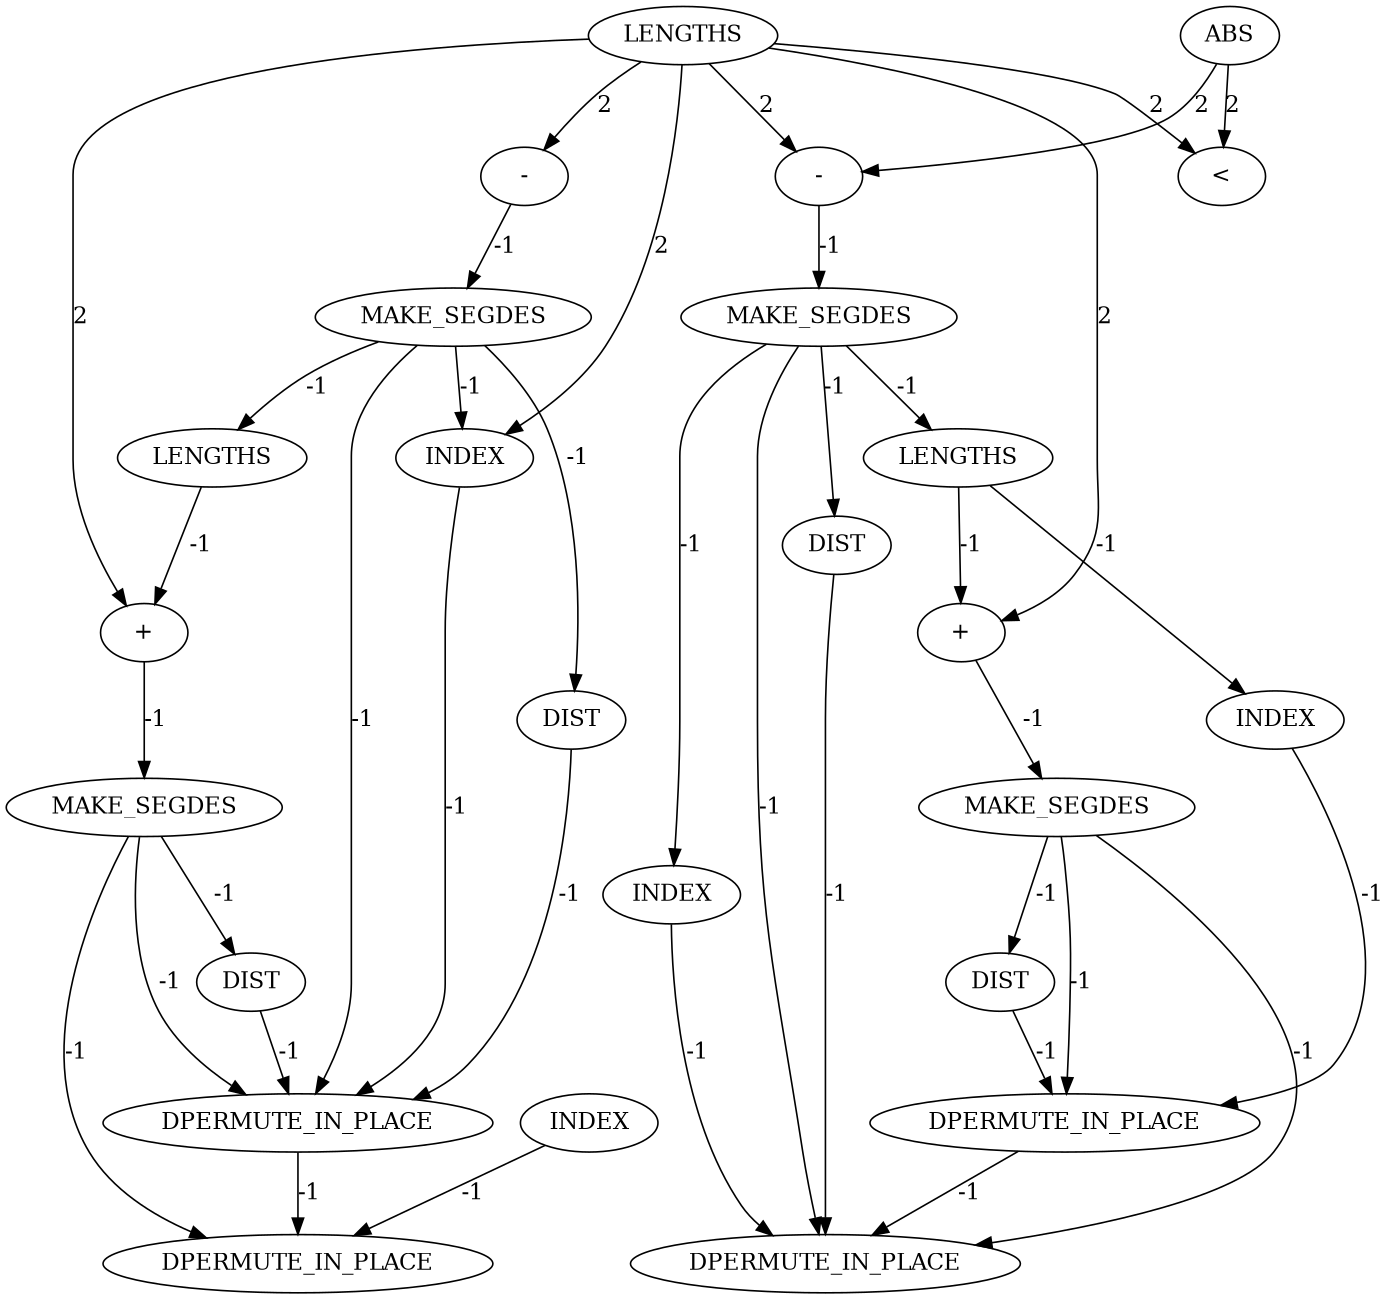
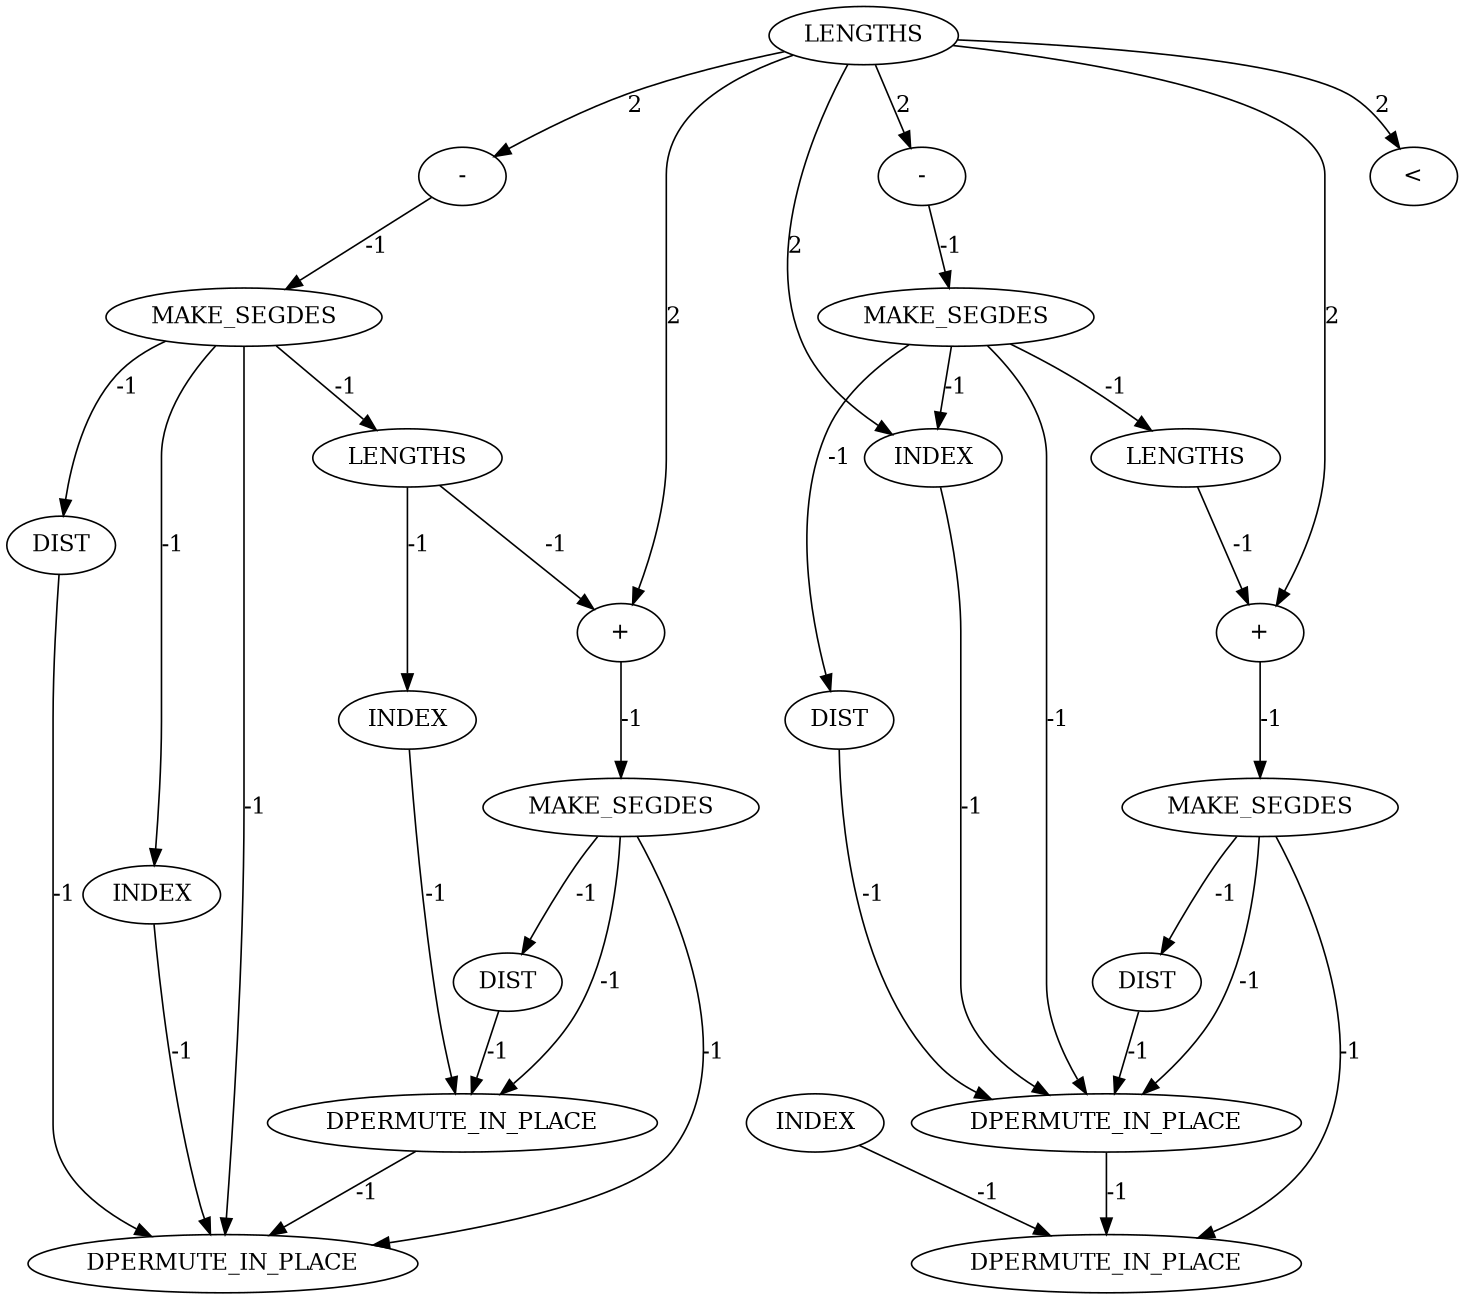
(1230, 36) -> none
